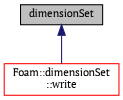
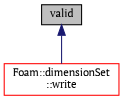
(62, 15) -> (62, 15)
